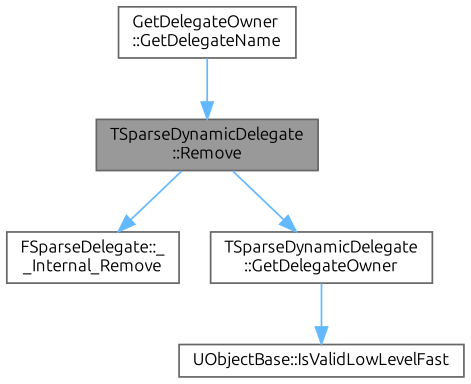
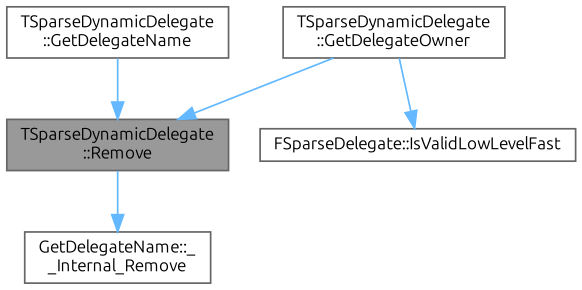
(207, 32) -> (118, 32)
(258, 195) -> (264, 86)
(93, 258) -> (118, 258)
(321, 361) -> (418, 145)
